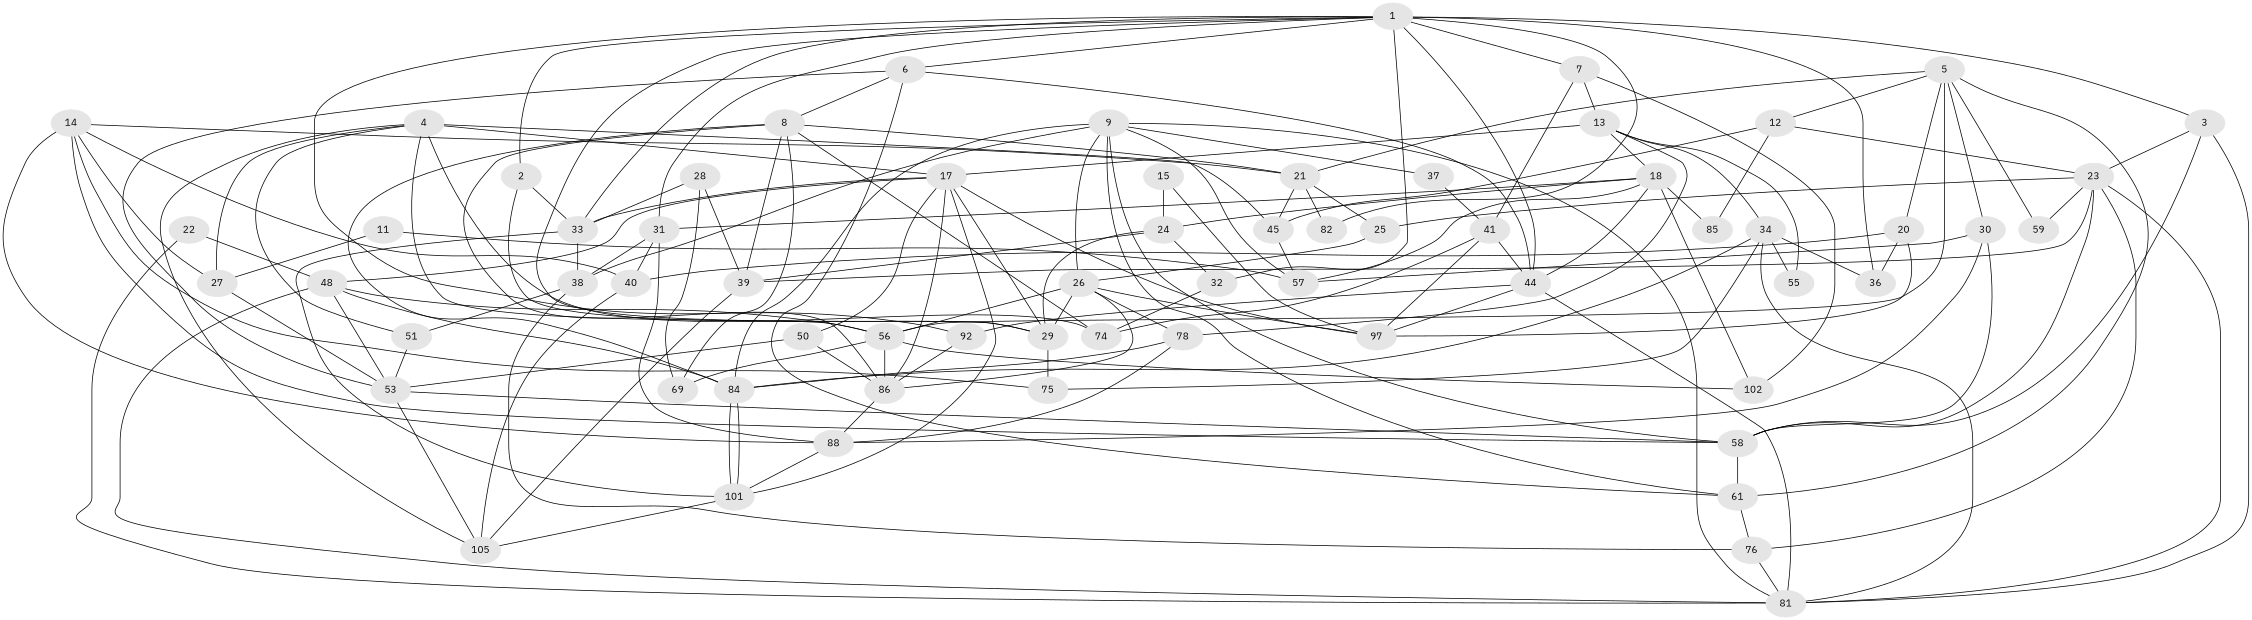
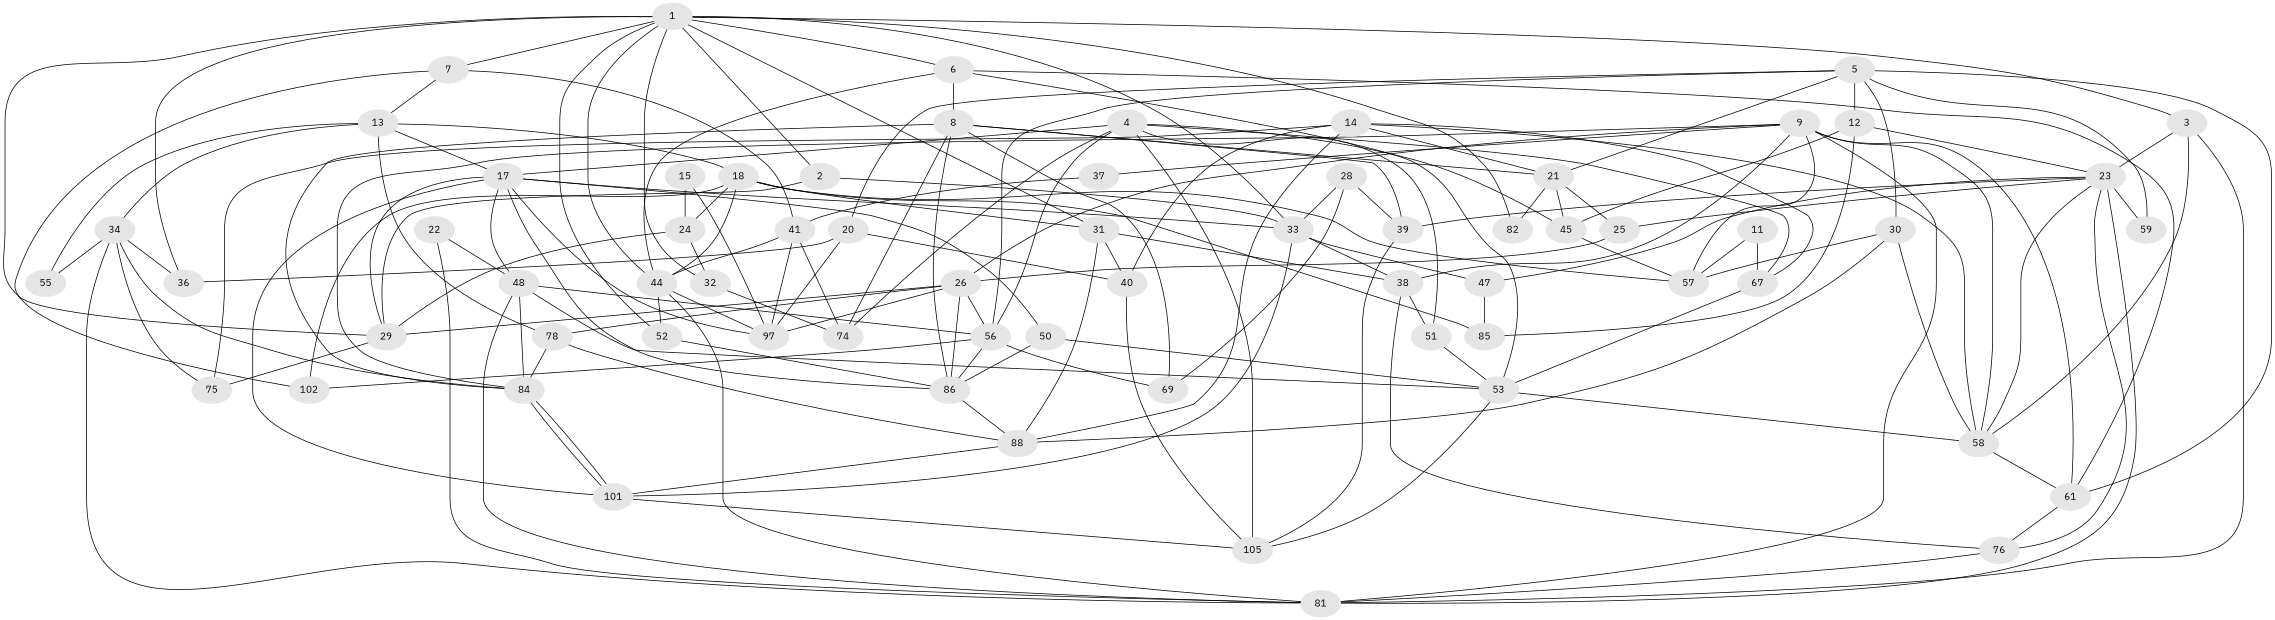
(906, 263) -> none
(217, 283) -> (1758, 283)
none -> (1485, 283)
(966, 337) -> (662, 337)
